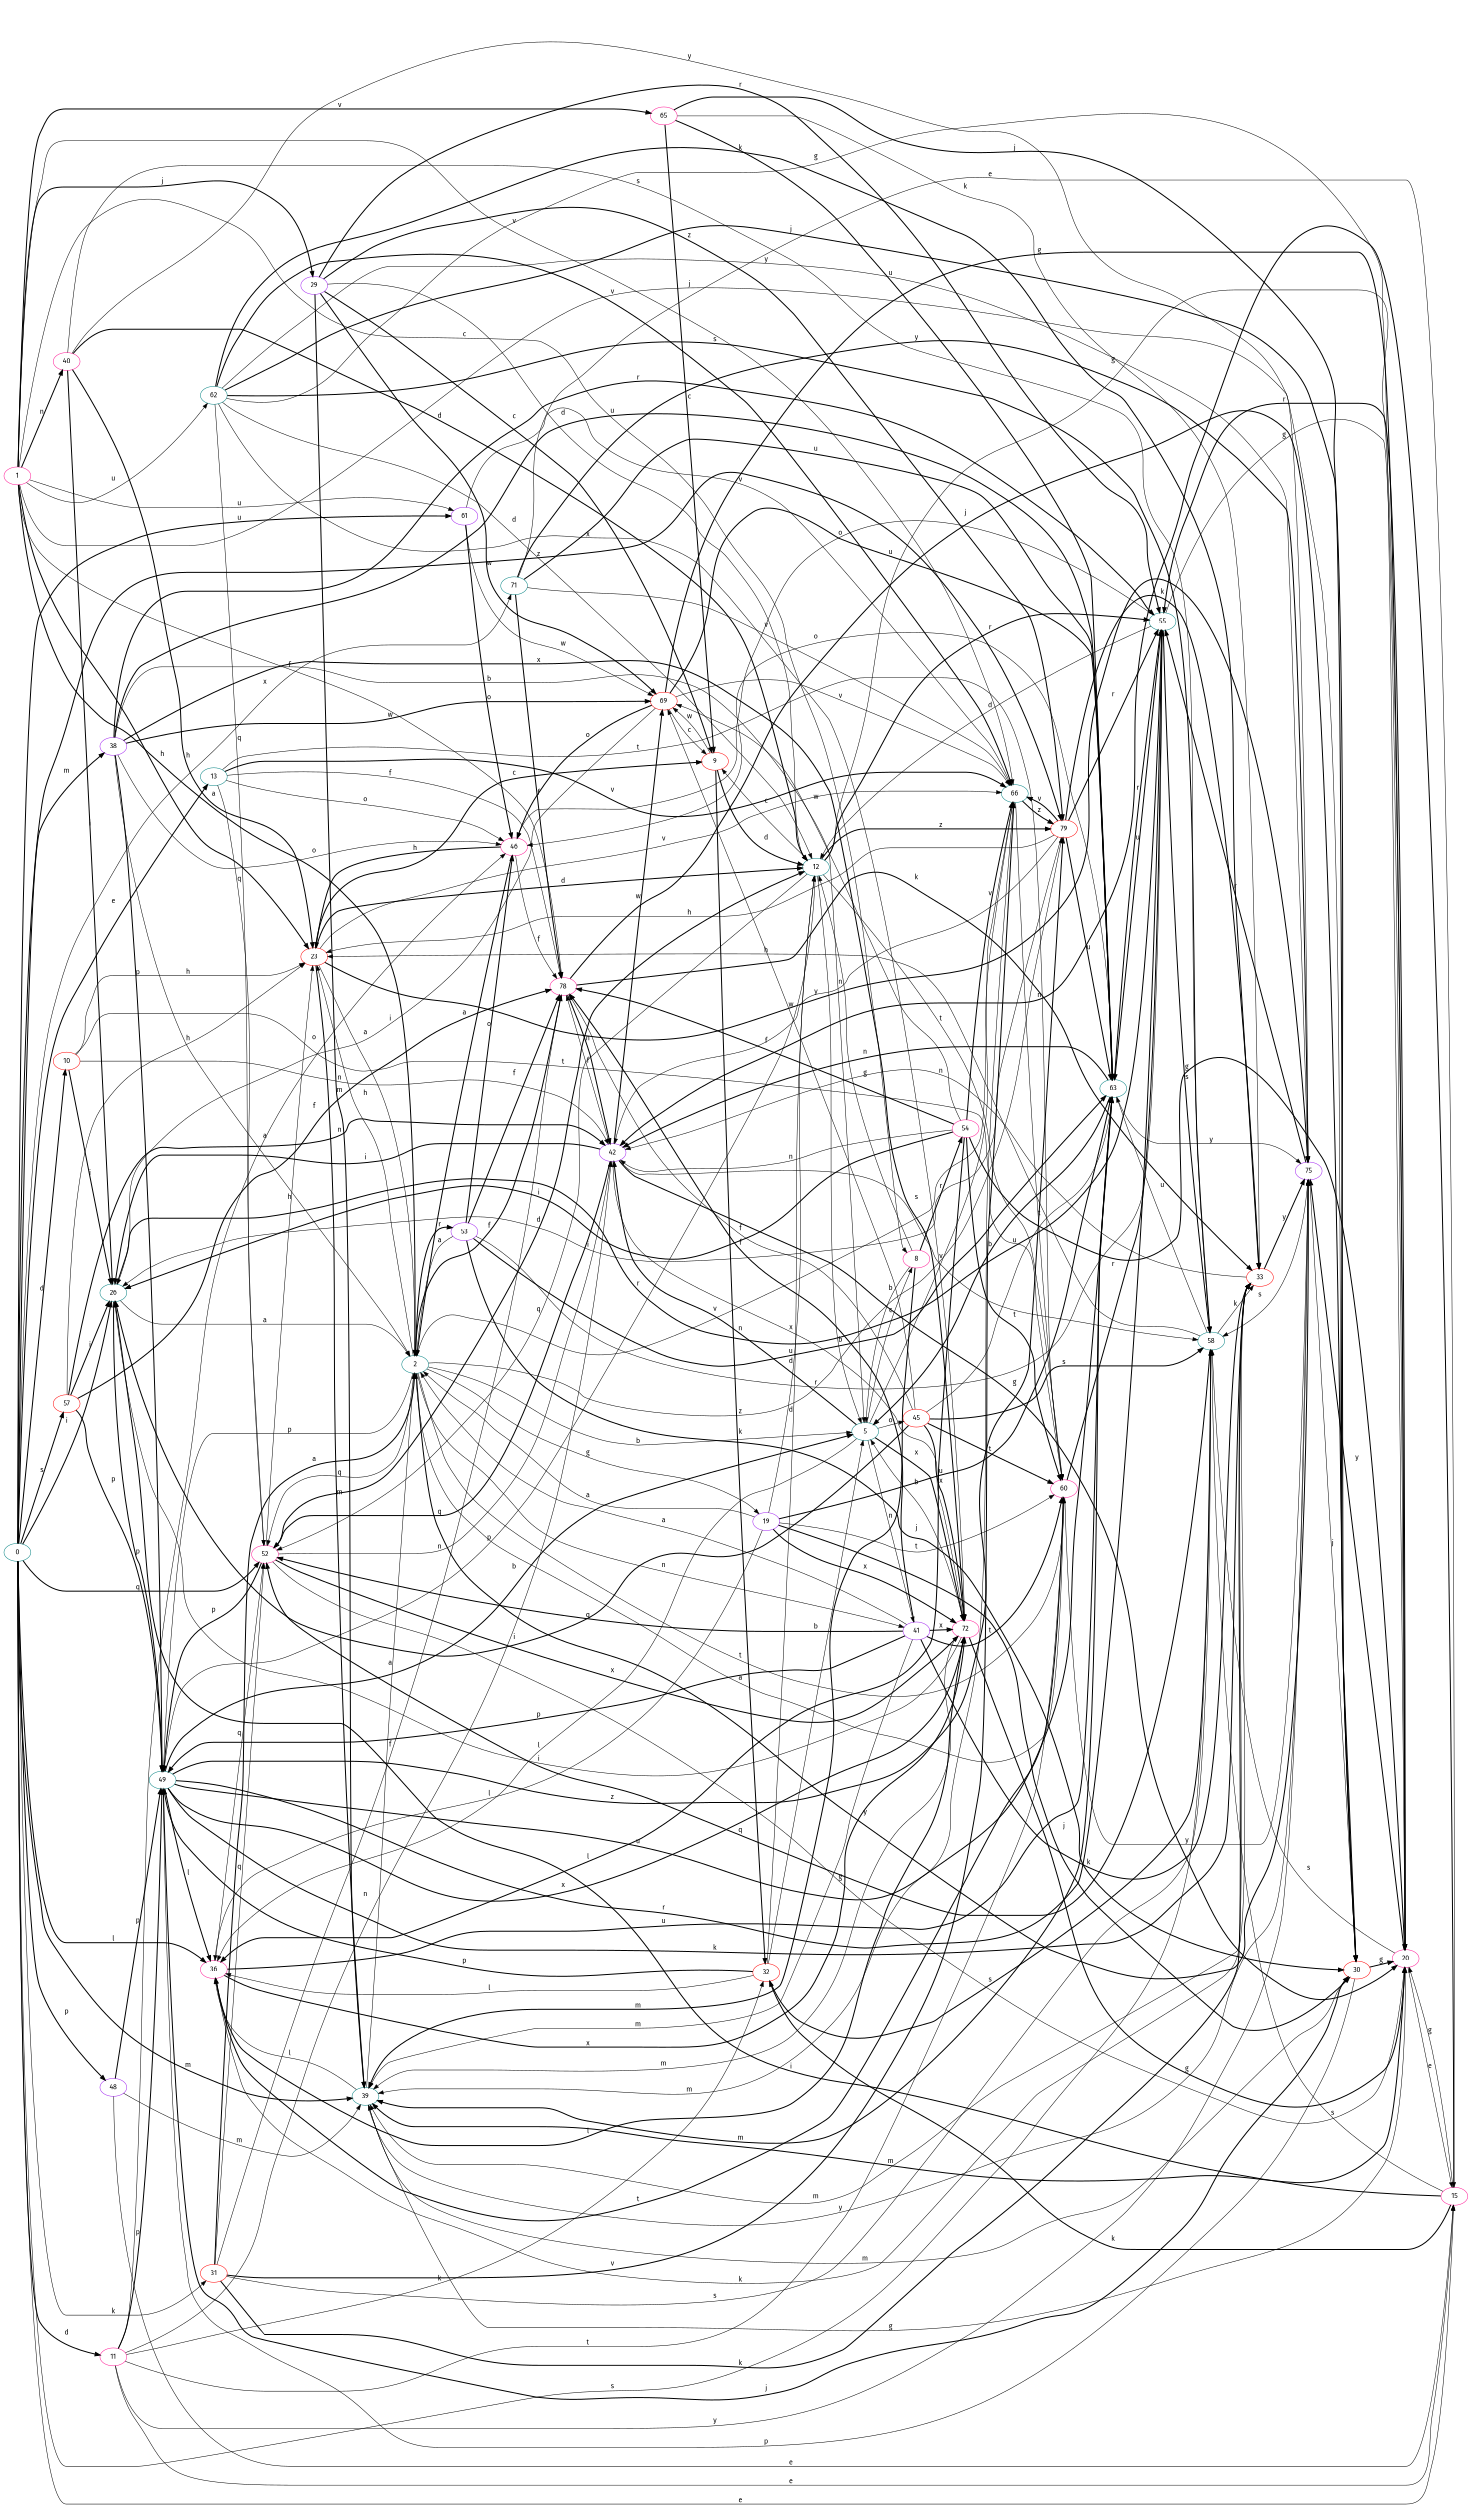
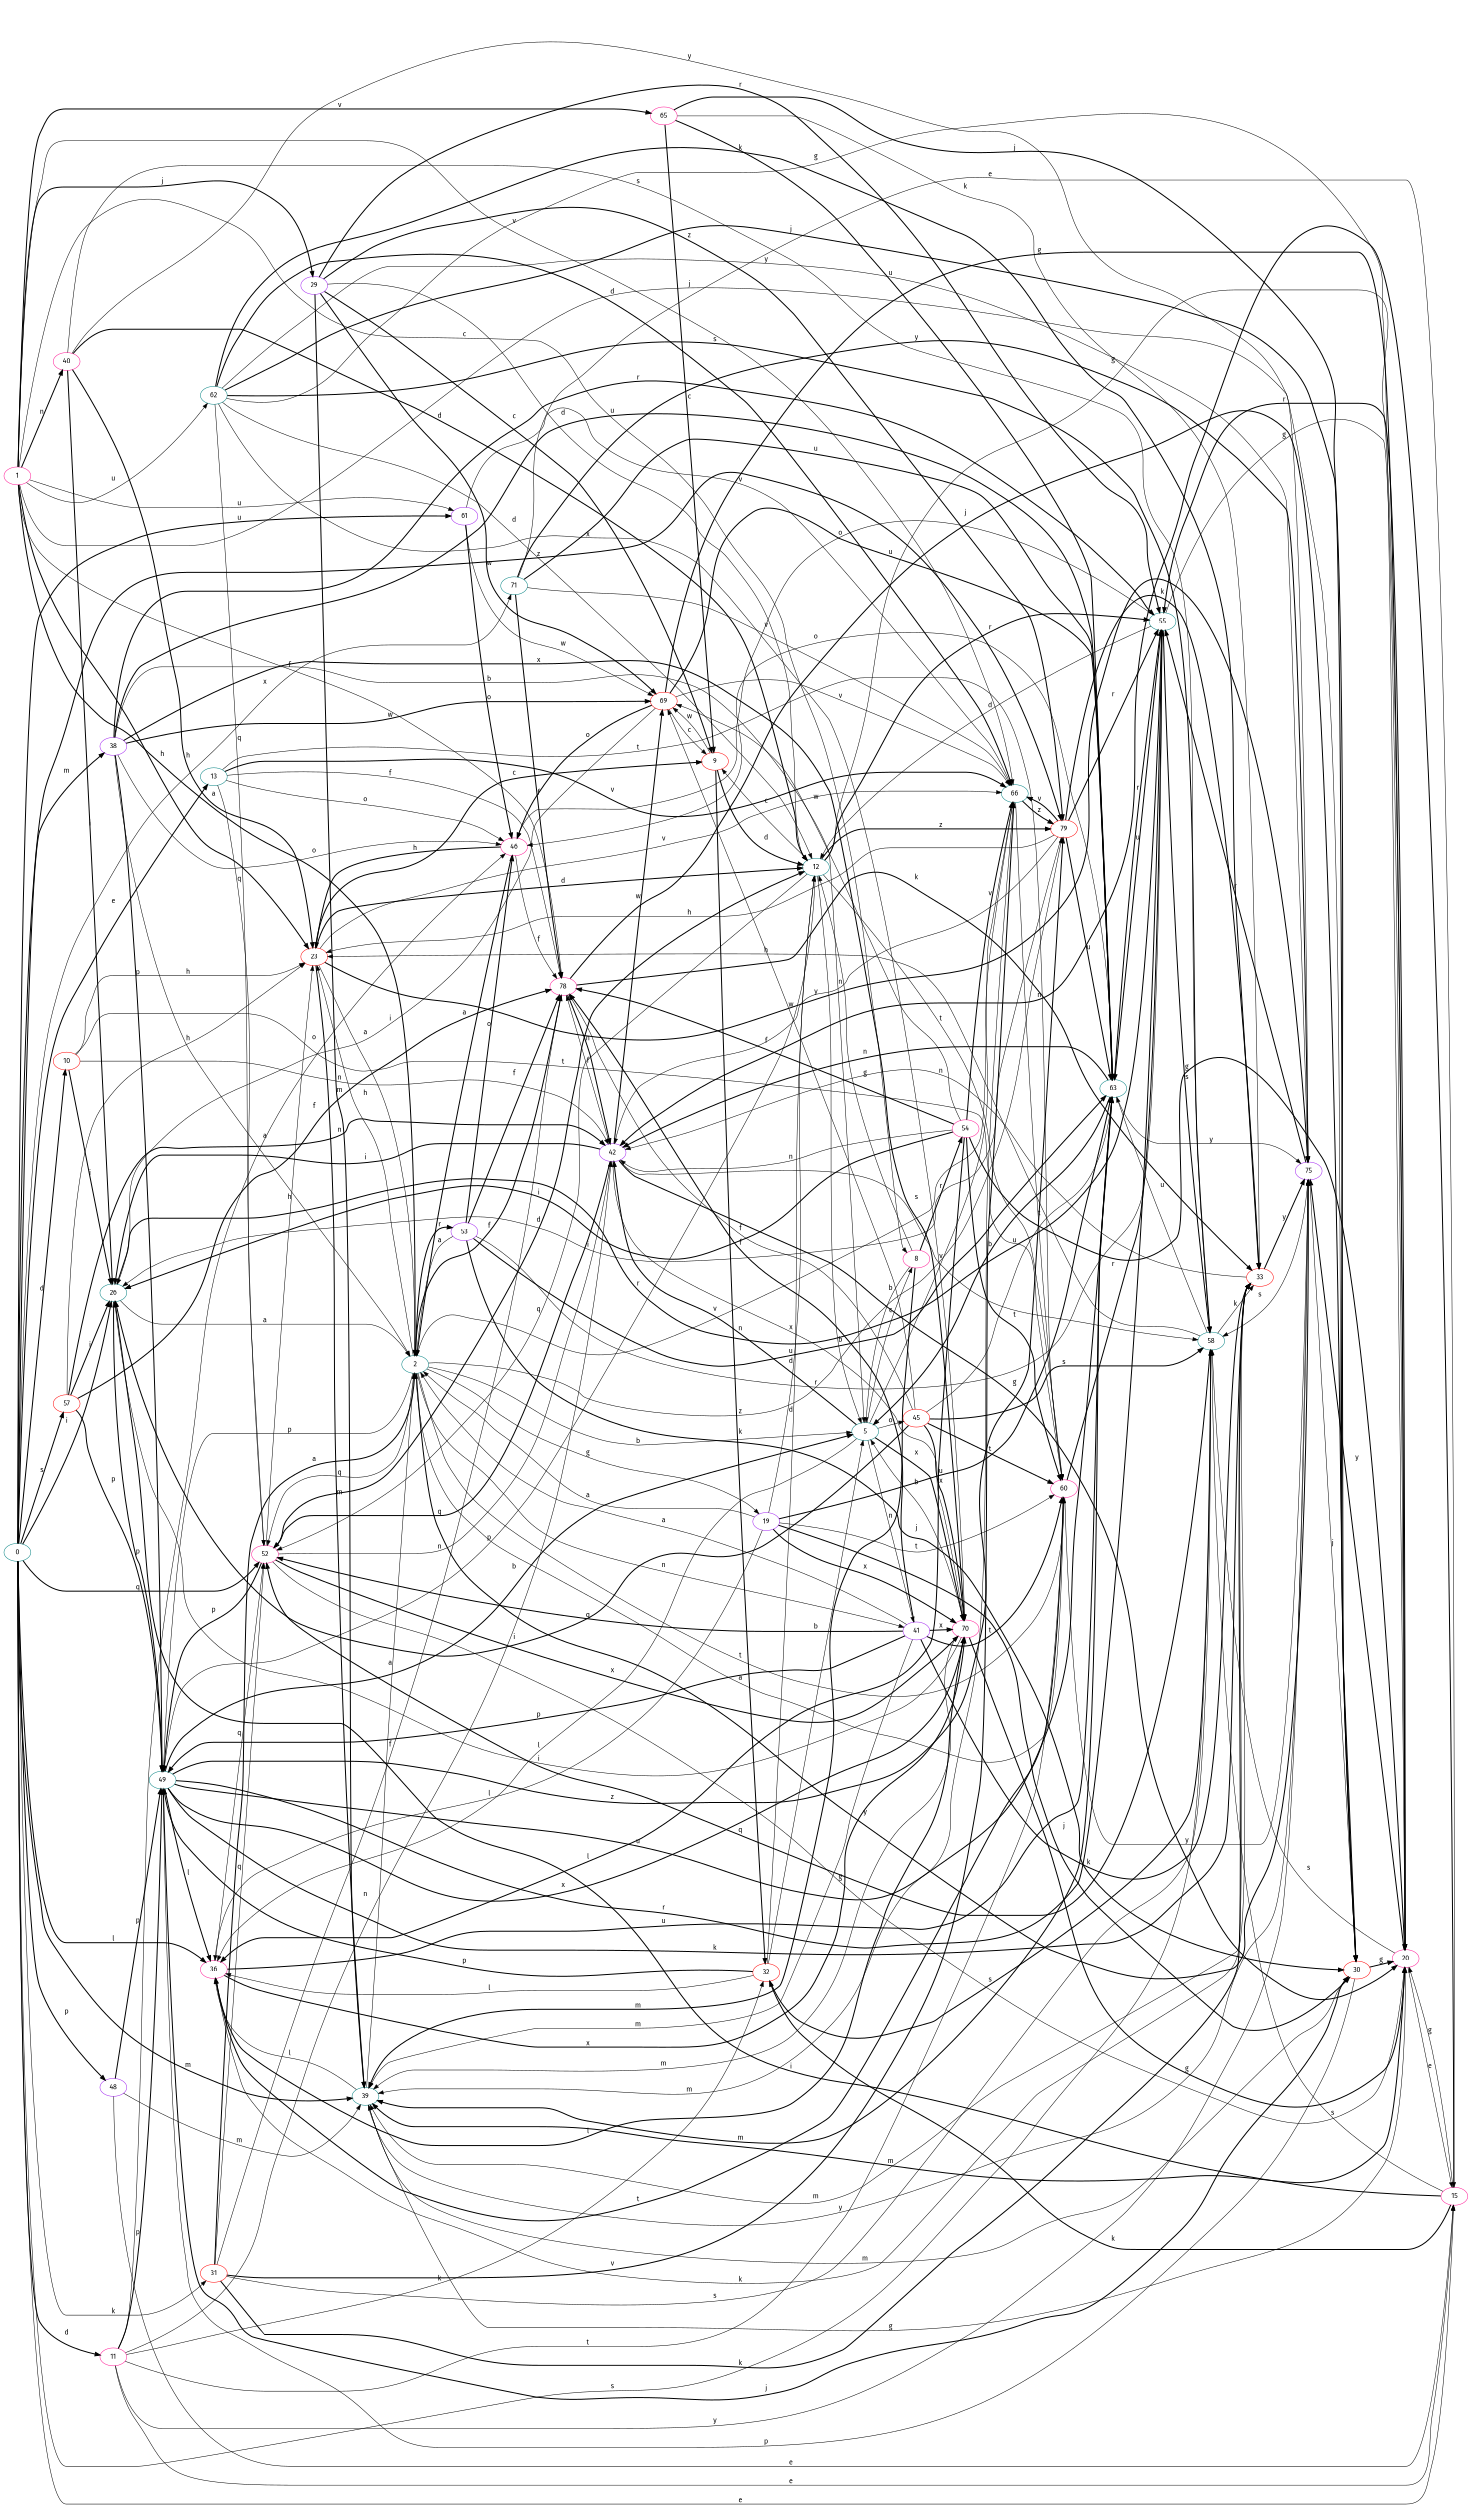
(613, 292) -> (613, 292)
(966, 1629) -> (966, 1629)
